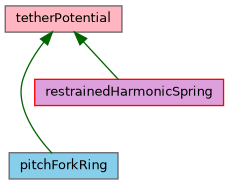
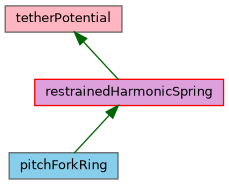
(22, 99) -> (92, 134)
